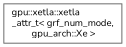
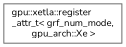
(63, 24) -> (63, 24)
